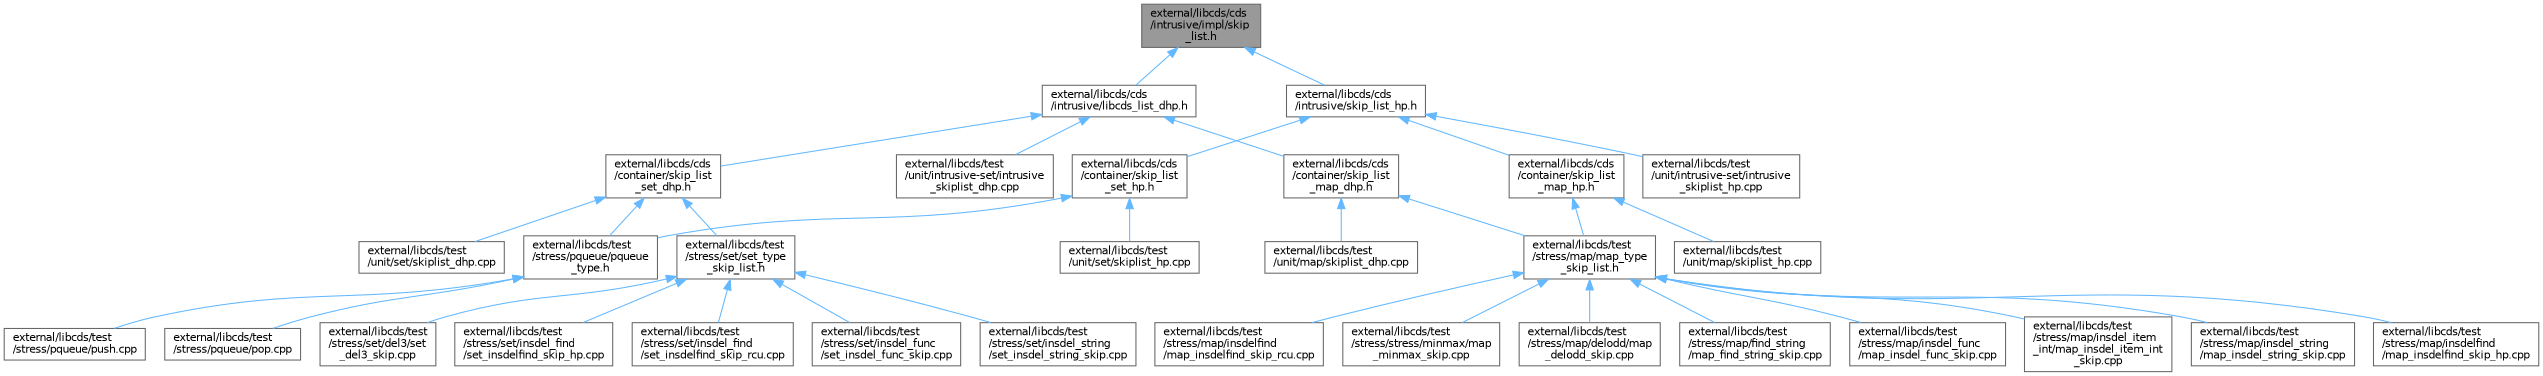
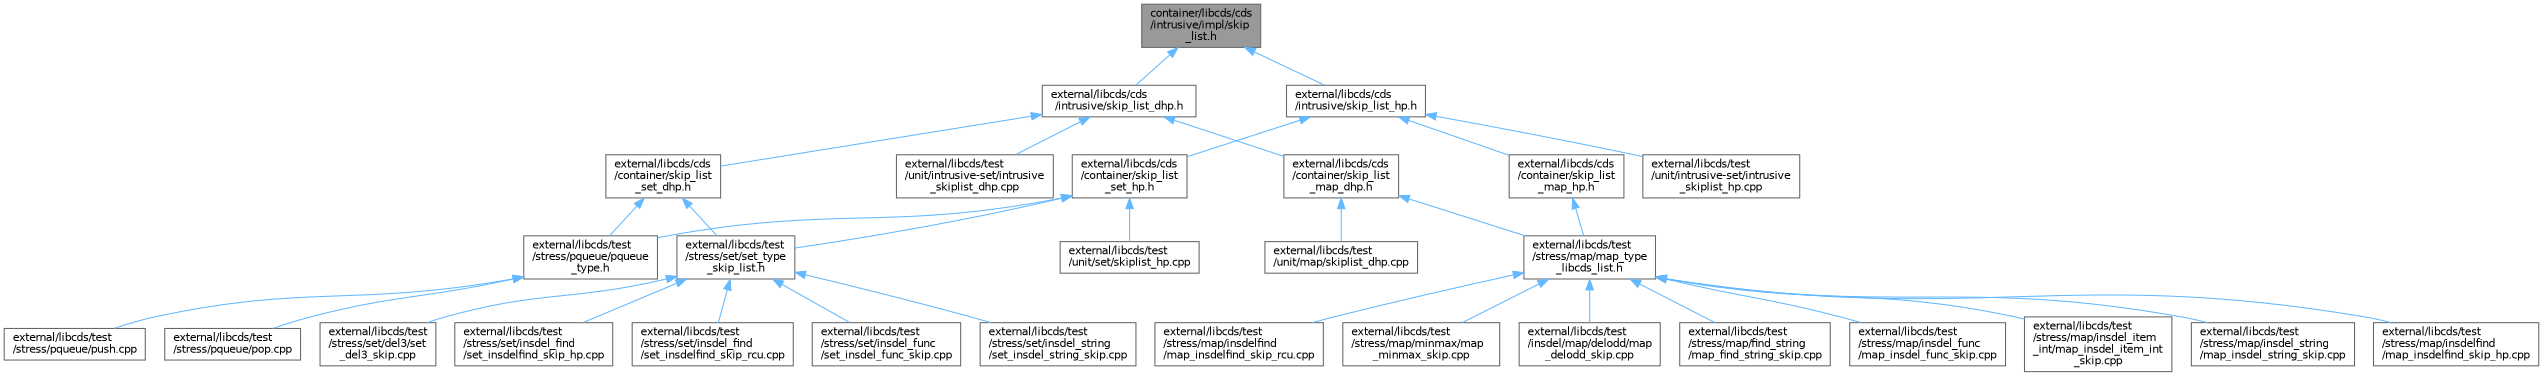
(1201, 26) -> (1201, 26)
(1119, 101) -> (1119, 101)
none -> (929, 226)
(432, 257) -> none
(1590, 257) -> (1590, 257)
(1748, 257) -> none
(1421, 344) -> (1421, 344)
(1590, 344) -> (1590, 344)
